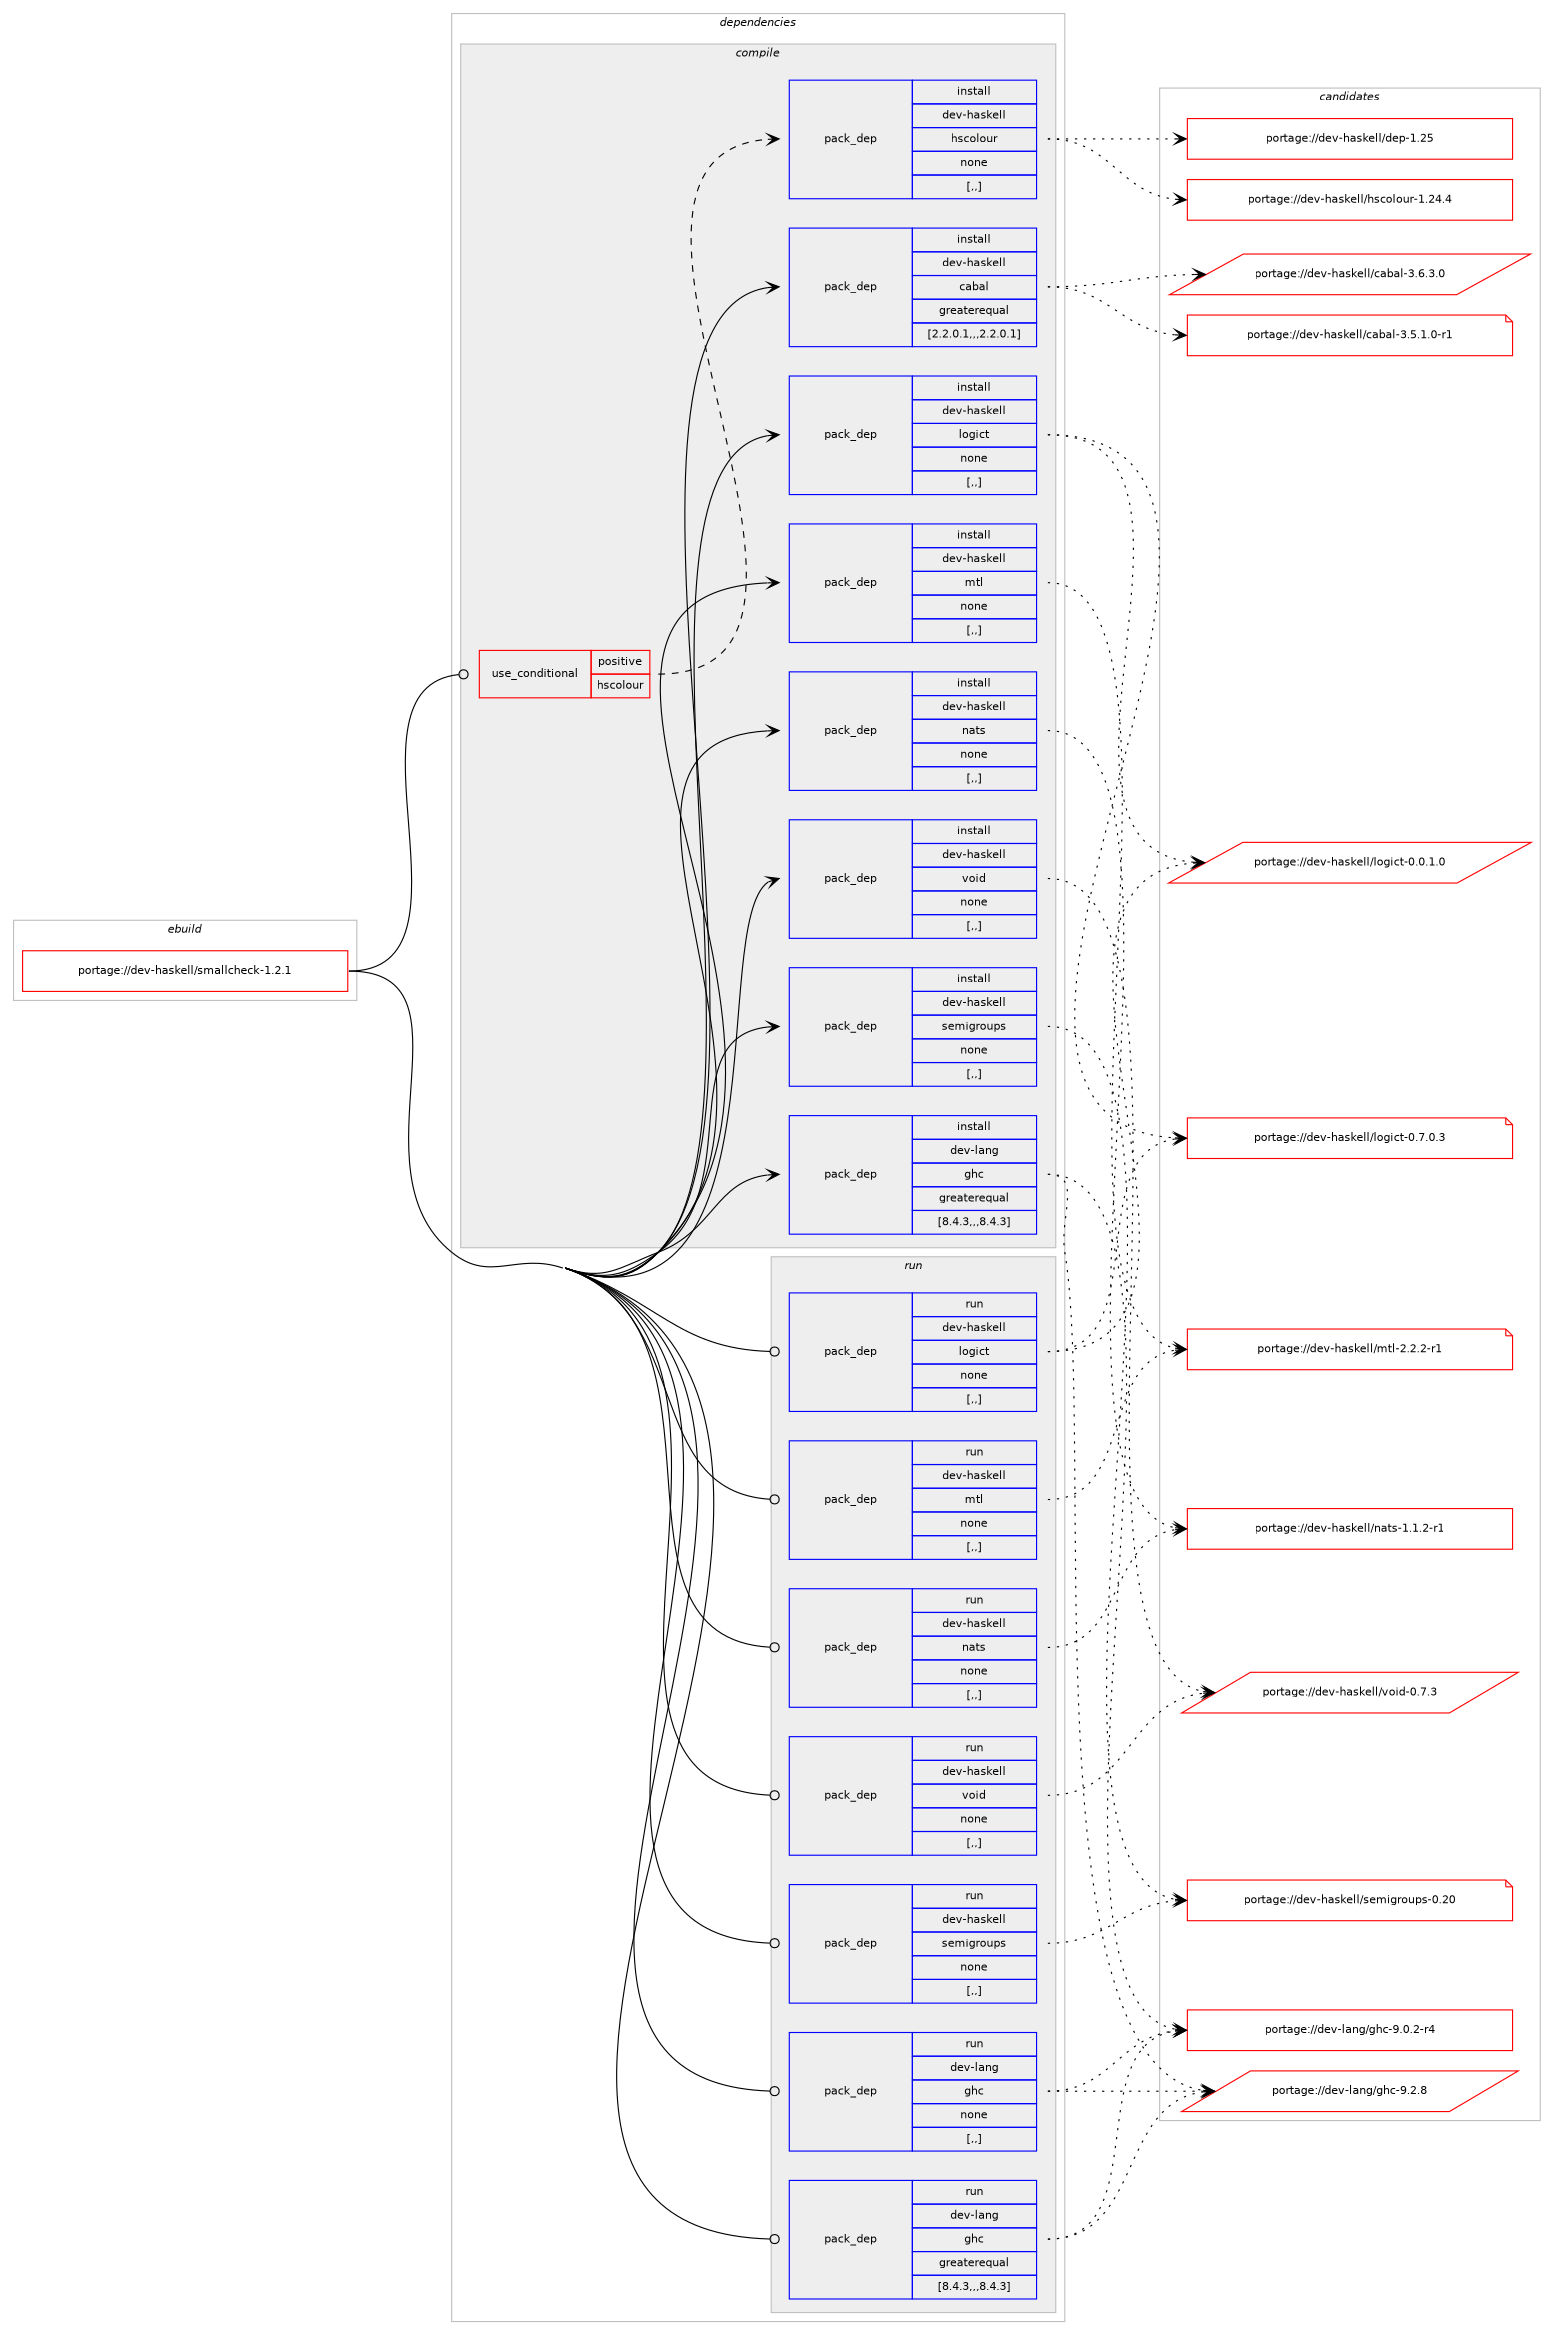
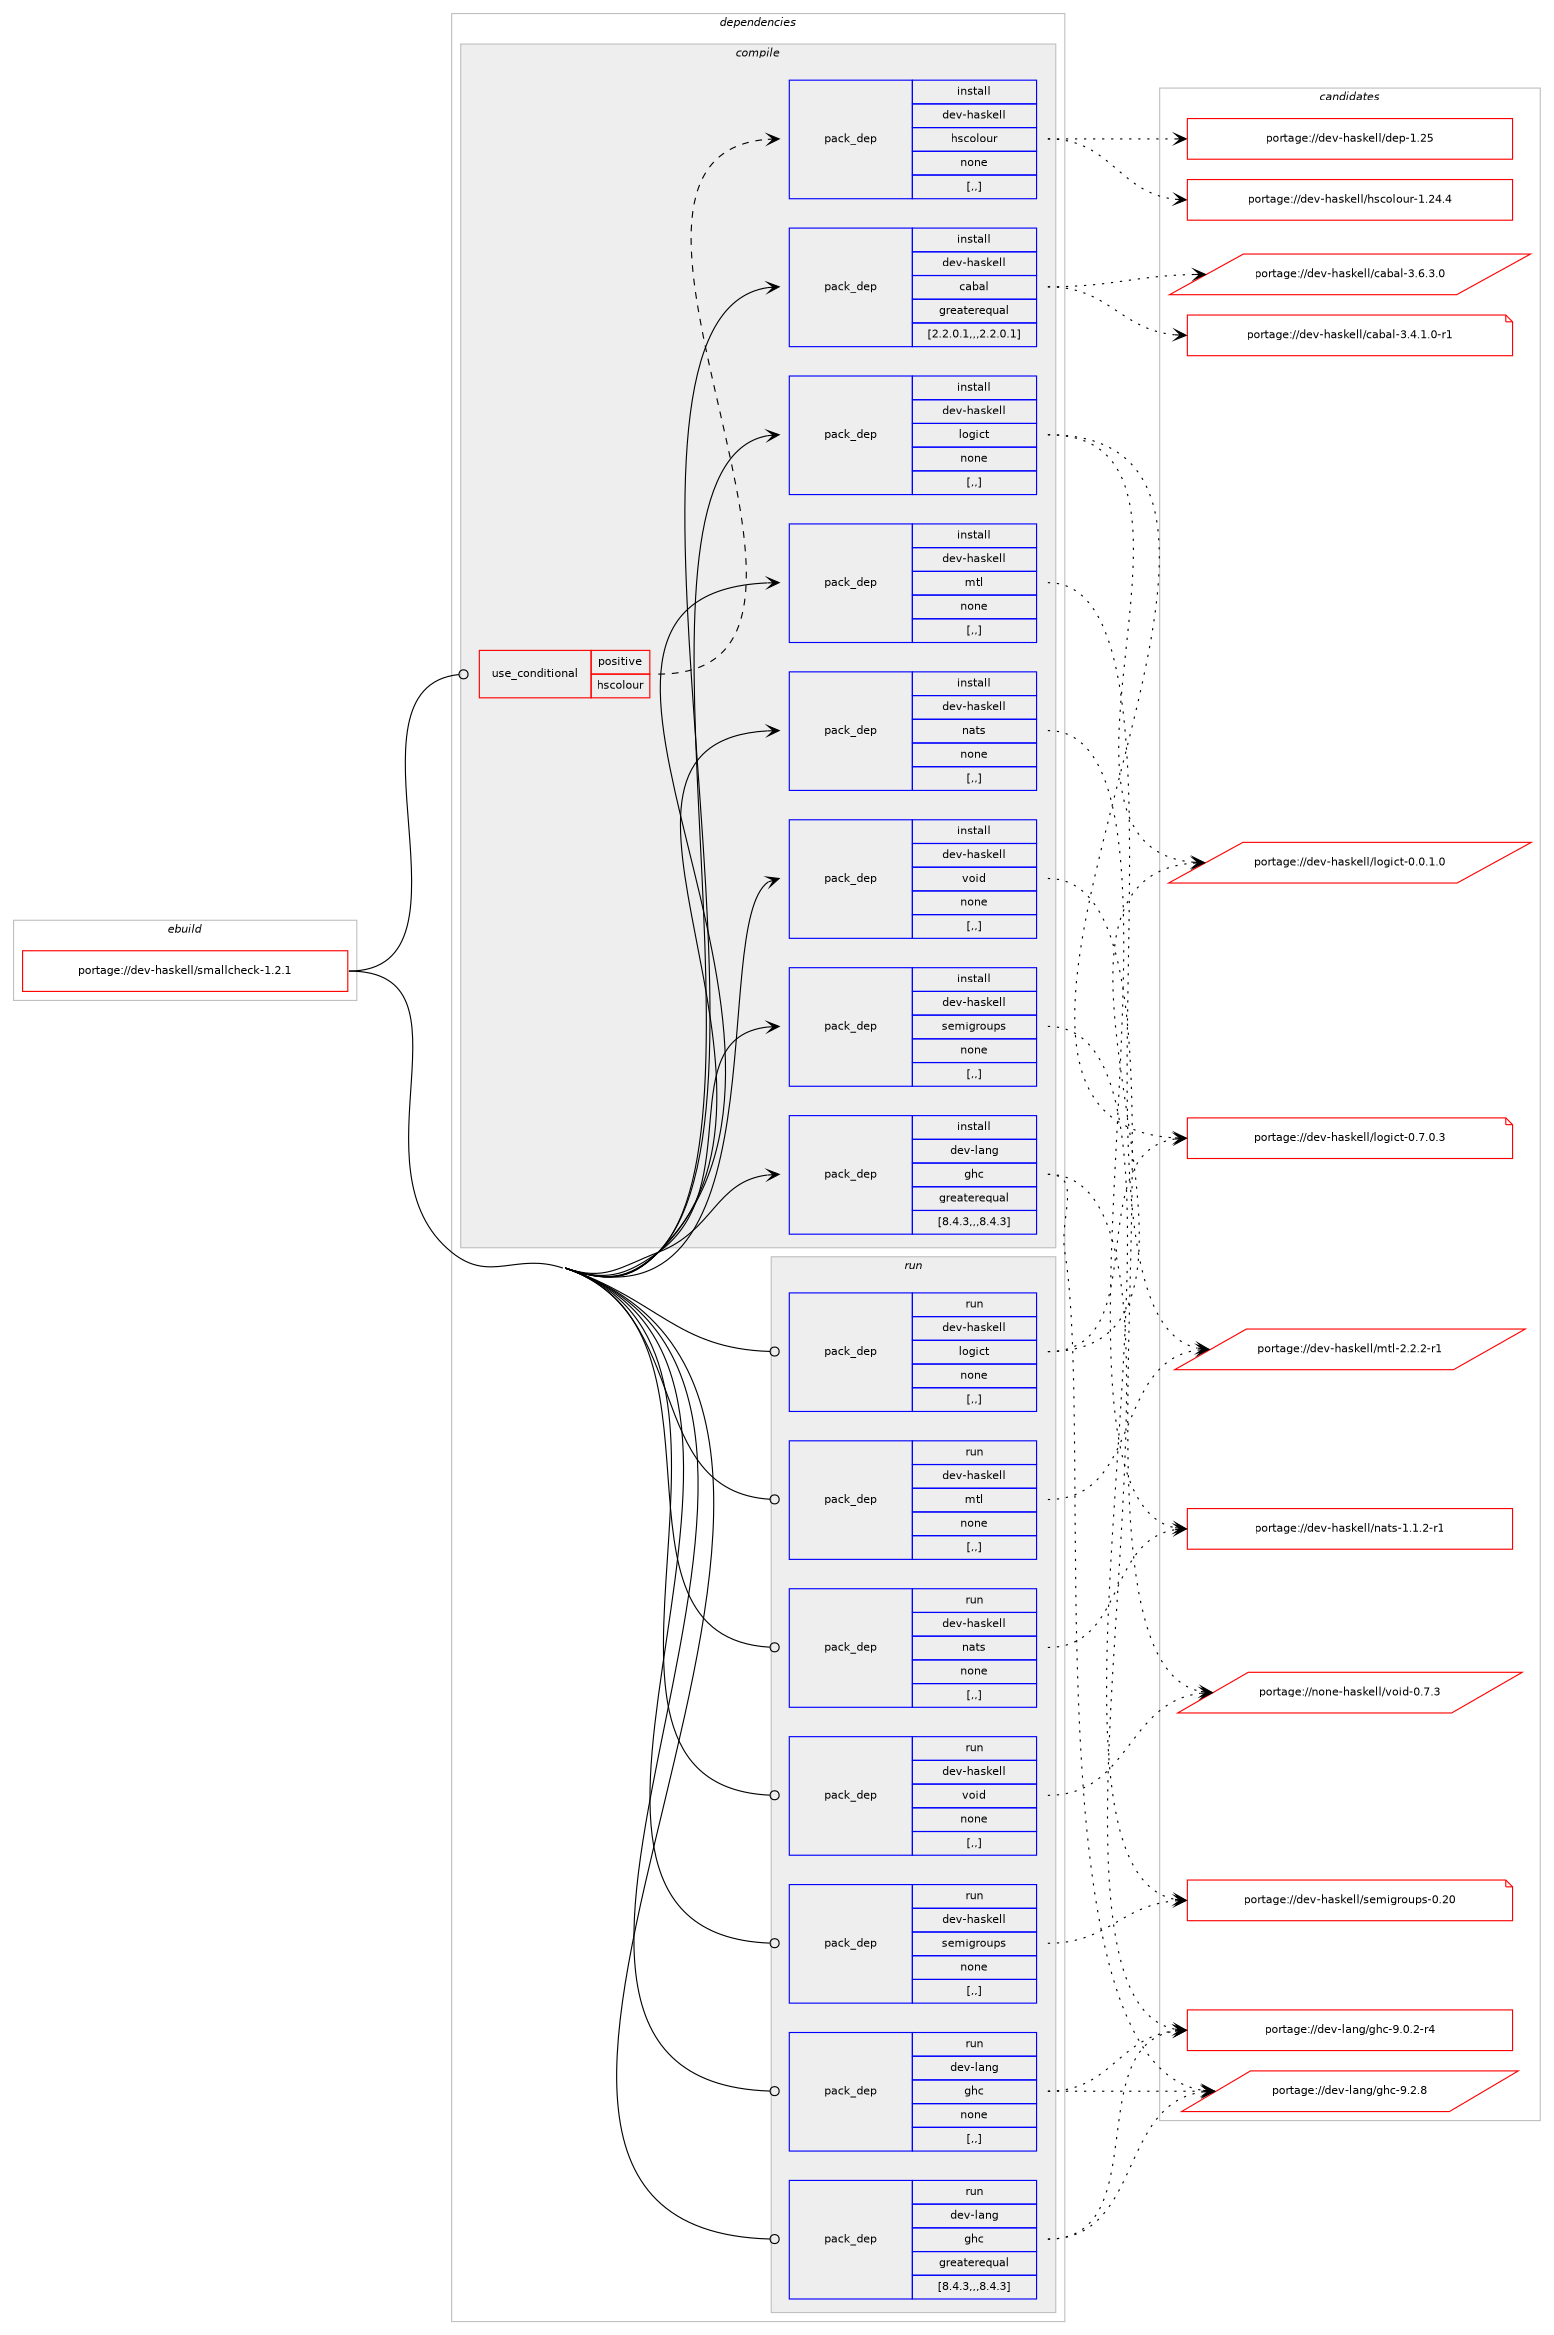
(1350, 335) -> (1350, 335)
(1350, 1349) -> (1350, 1349)
(1350, 1693) -> (1350, 1693)
